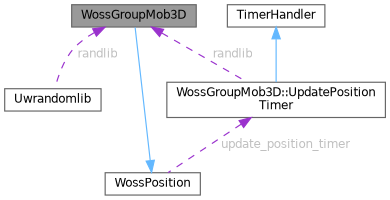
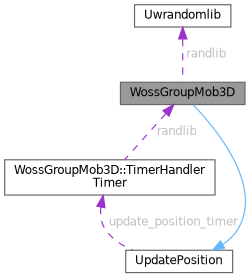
(276, 16) -> none
(68, 56) -> (183, 61)
(276, 100) -> (110, 177)
(153, 184) -> (179, 261)
